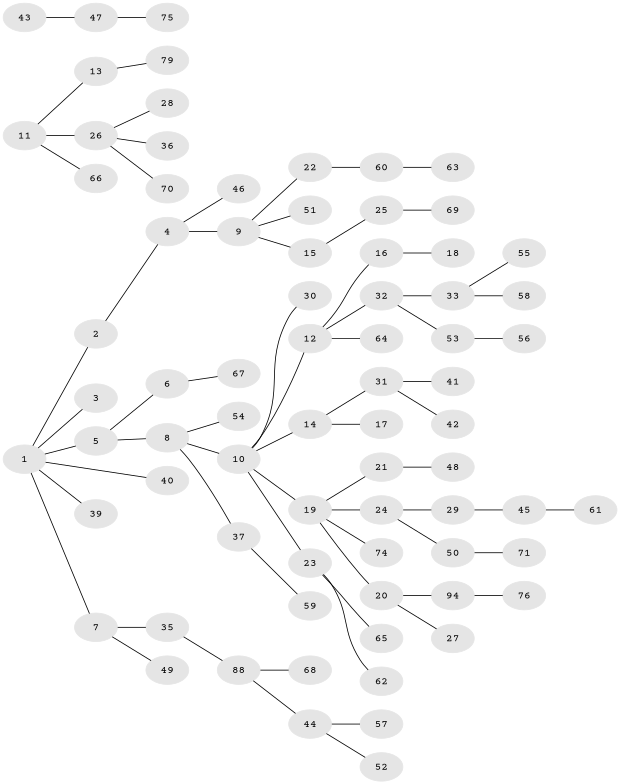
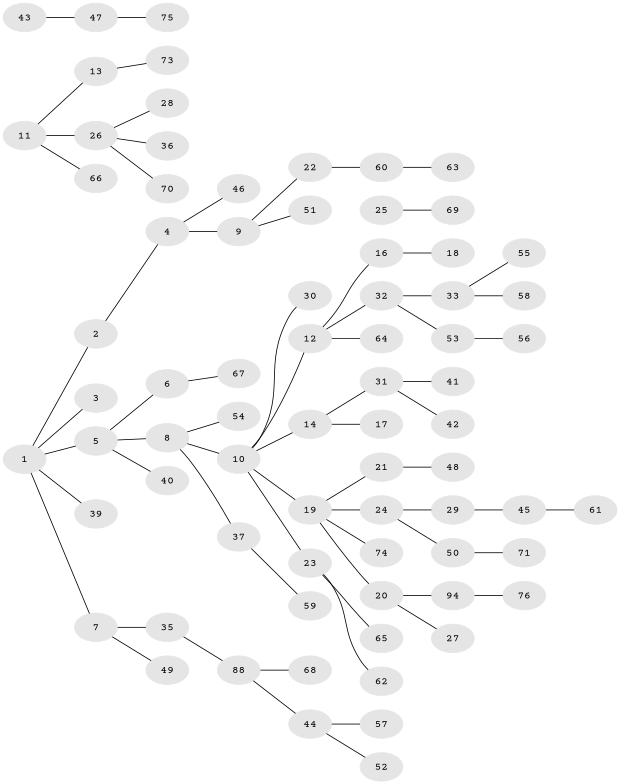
(167, 60) -> (167, 60)
(310, 253) -> none
(96, 470) -> (132, 461)
